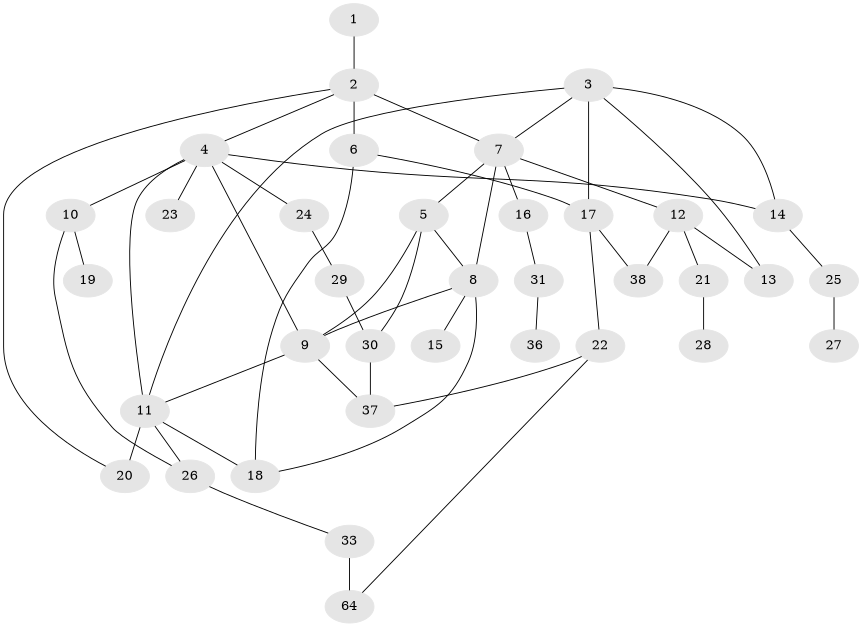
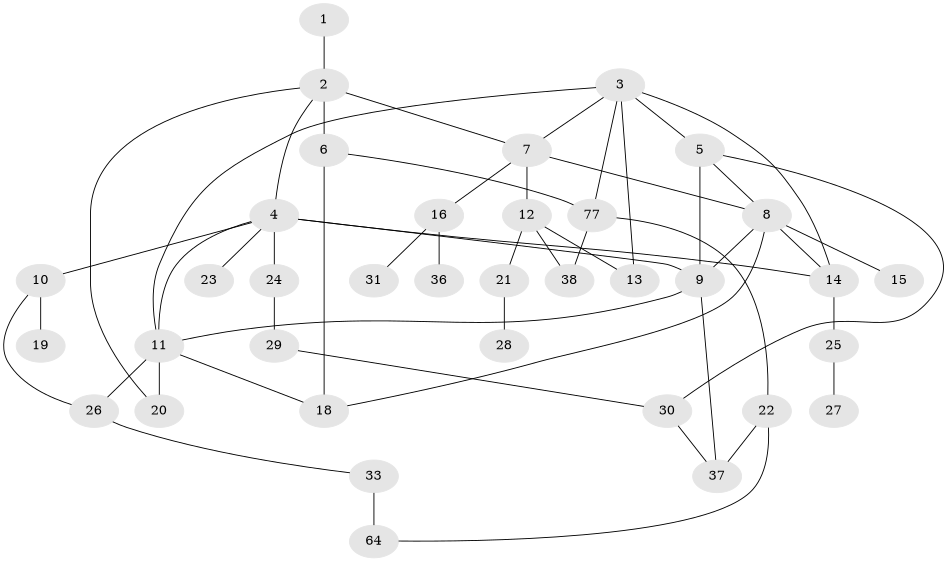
(461, 183) -> (660, 118)
(589, 216) -> (592, 216)
none -> (800, 248)
(537, 313) -> (439, 248)
